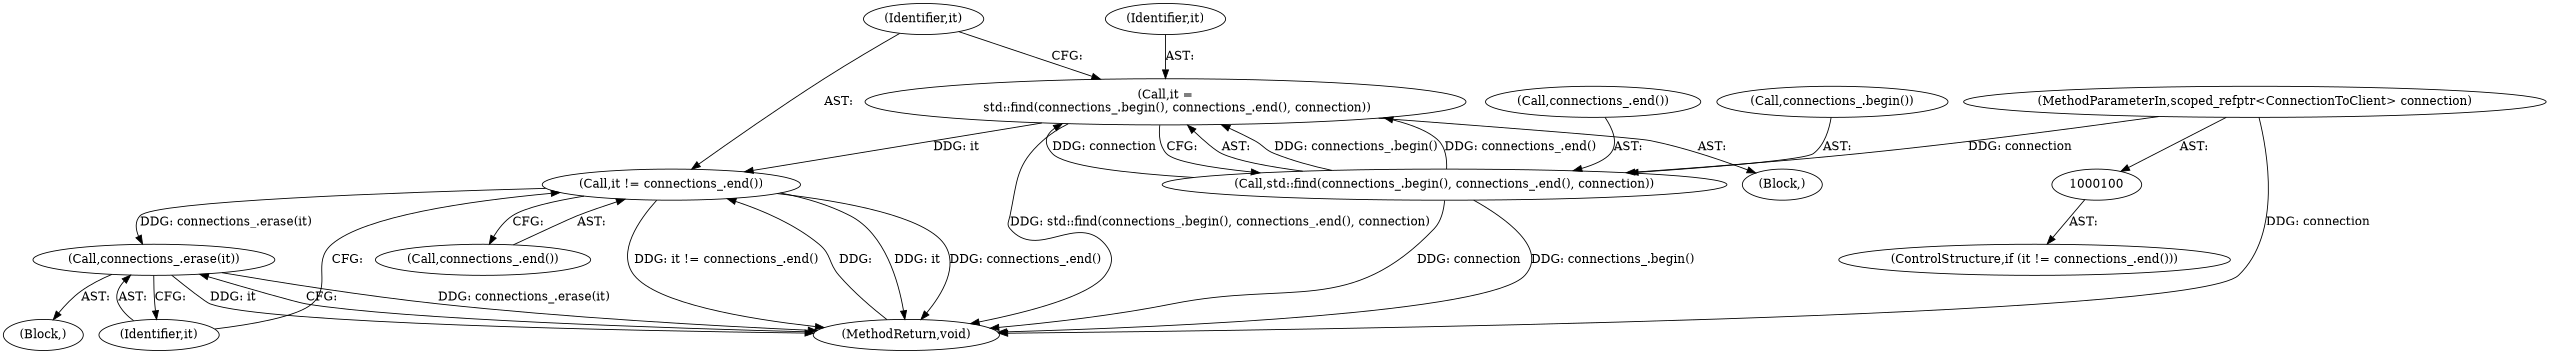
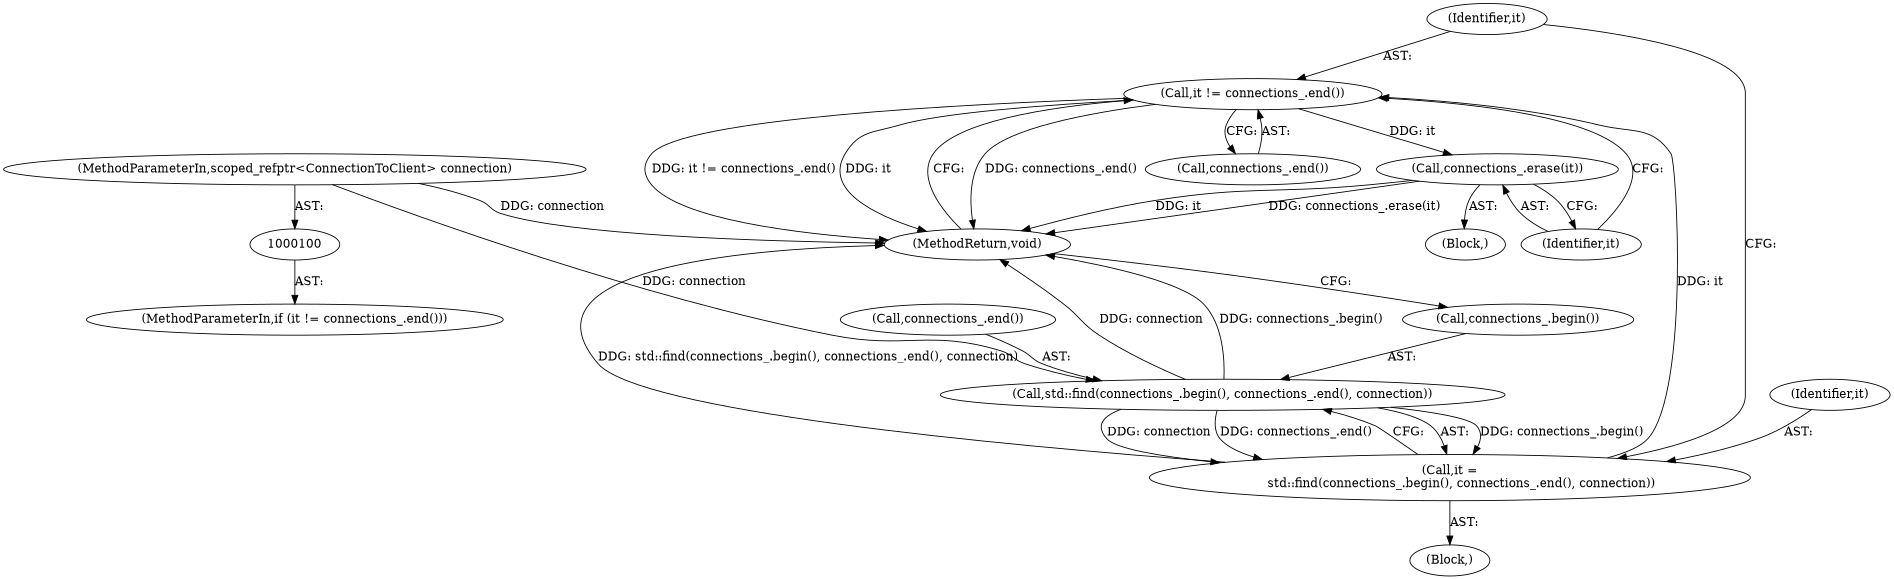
(226, 222) -> (1413, 132)
(858, 260) -> (951, 169)
(2035, 260) -> (295, 320)
(509, 321) -> (1246, 277)
